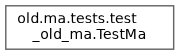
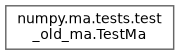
(90, 27) -> (90, 27)
